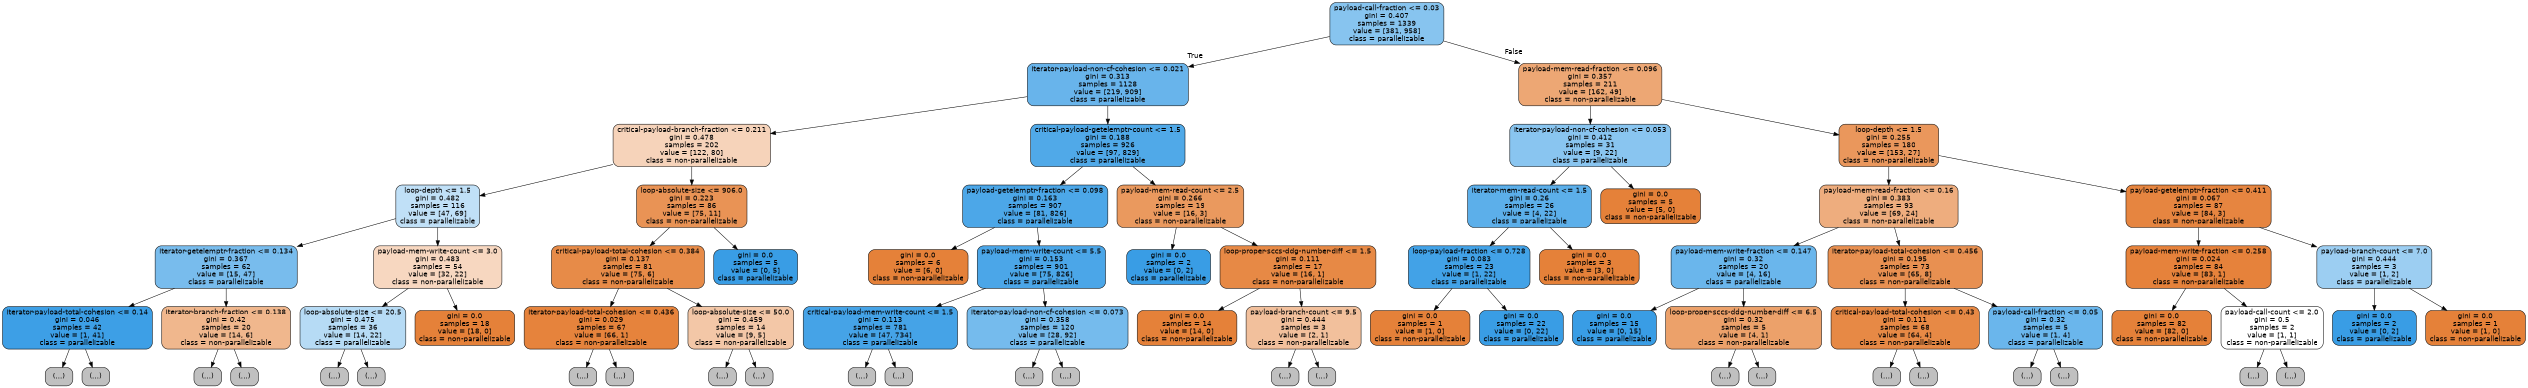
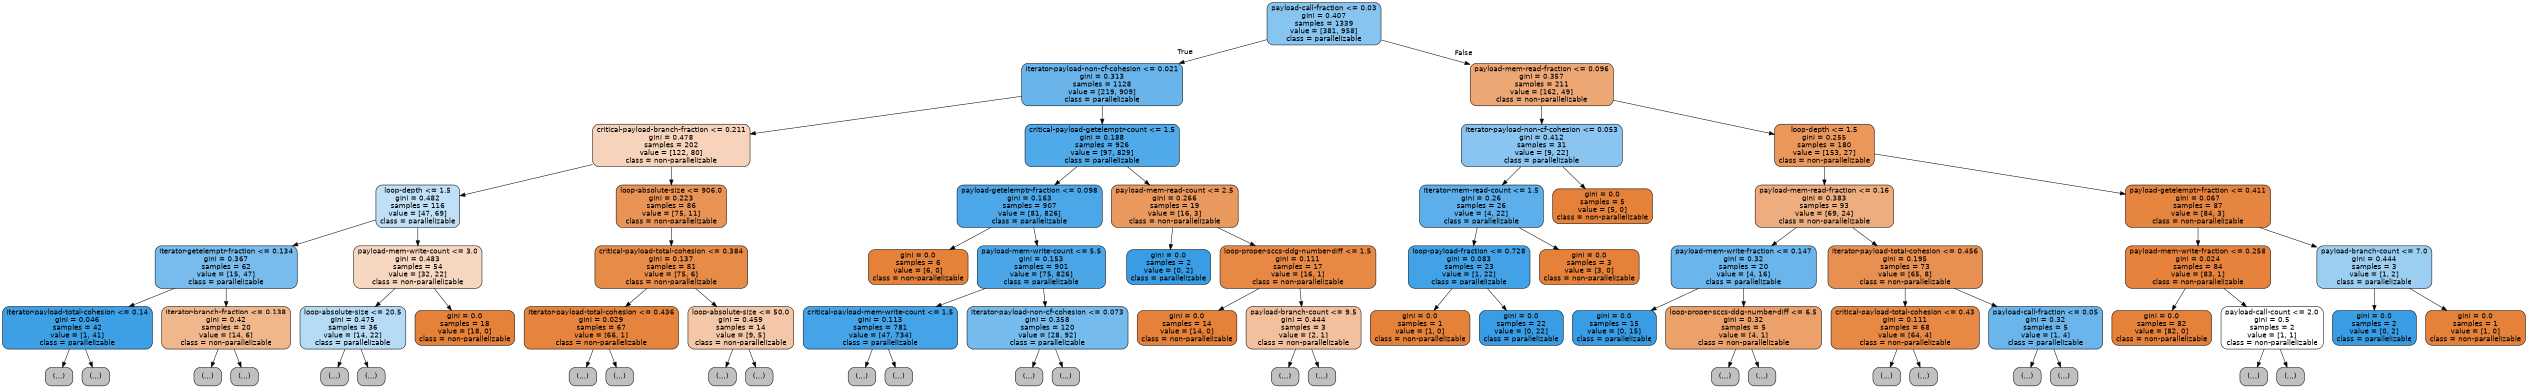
(756, 267) -> none
